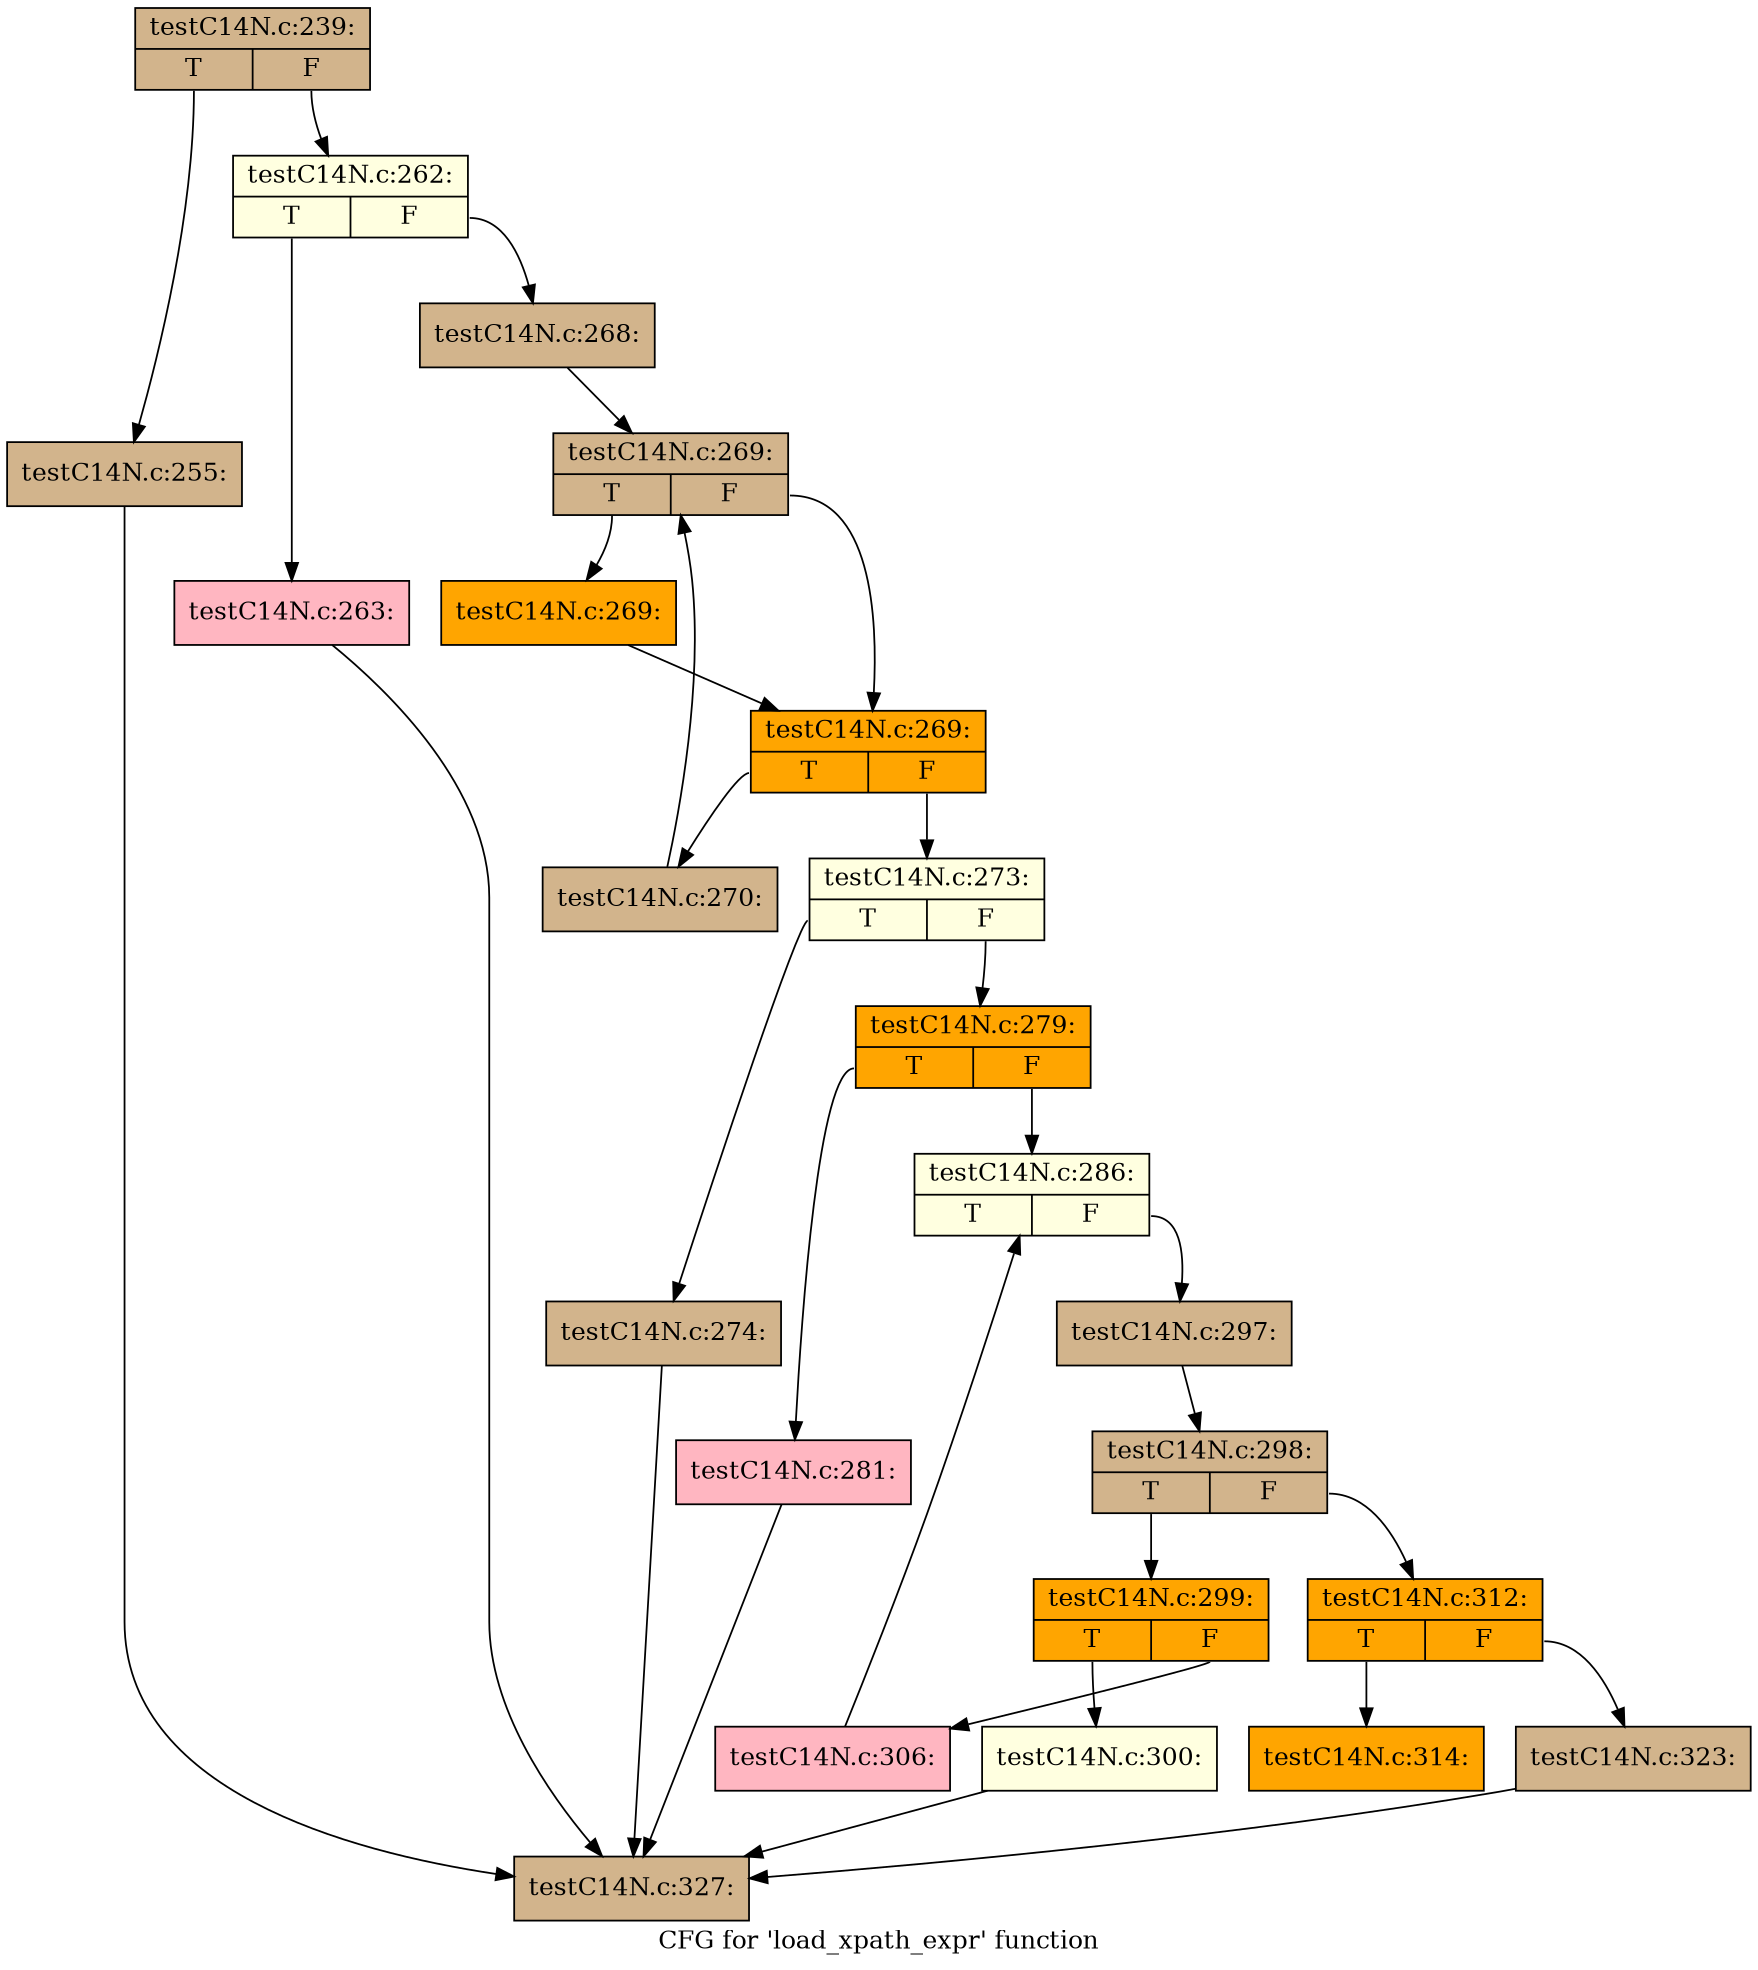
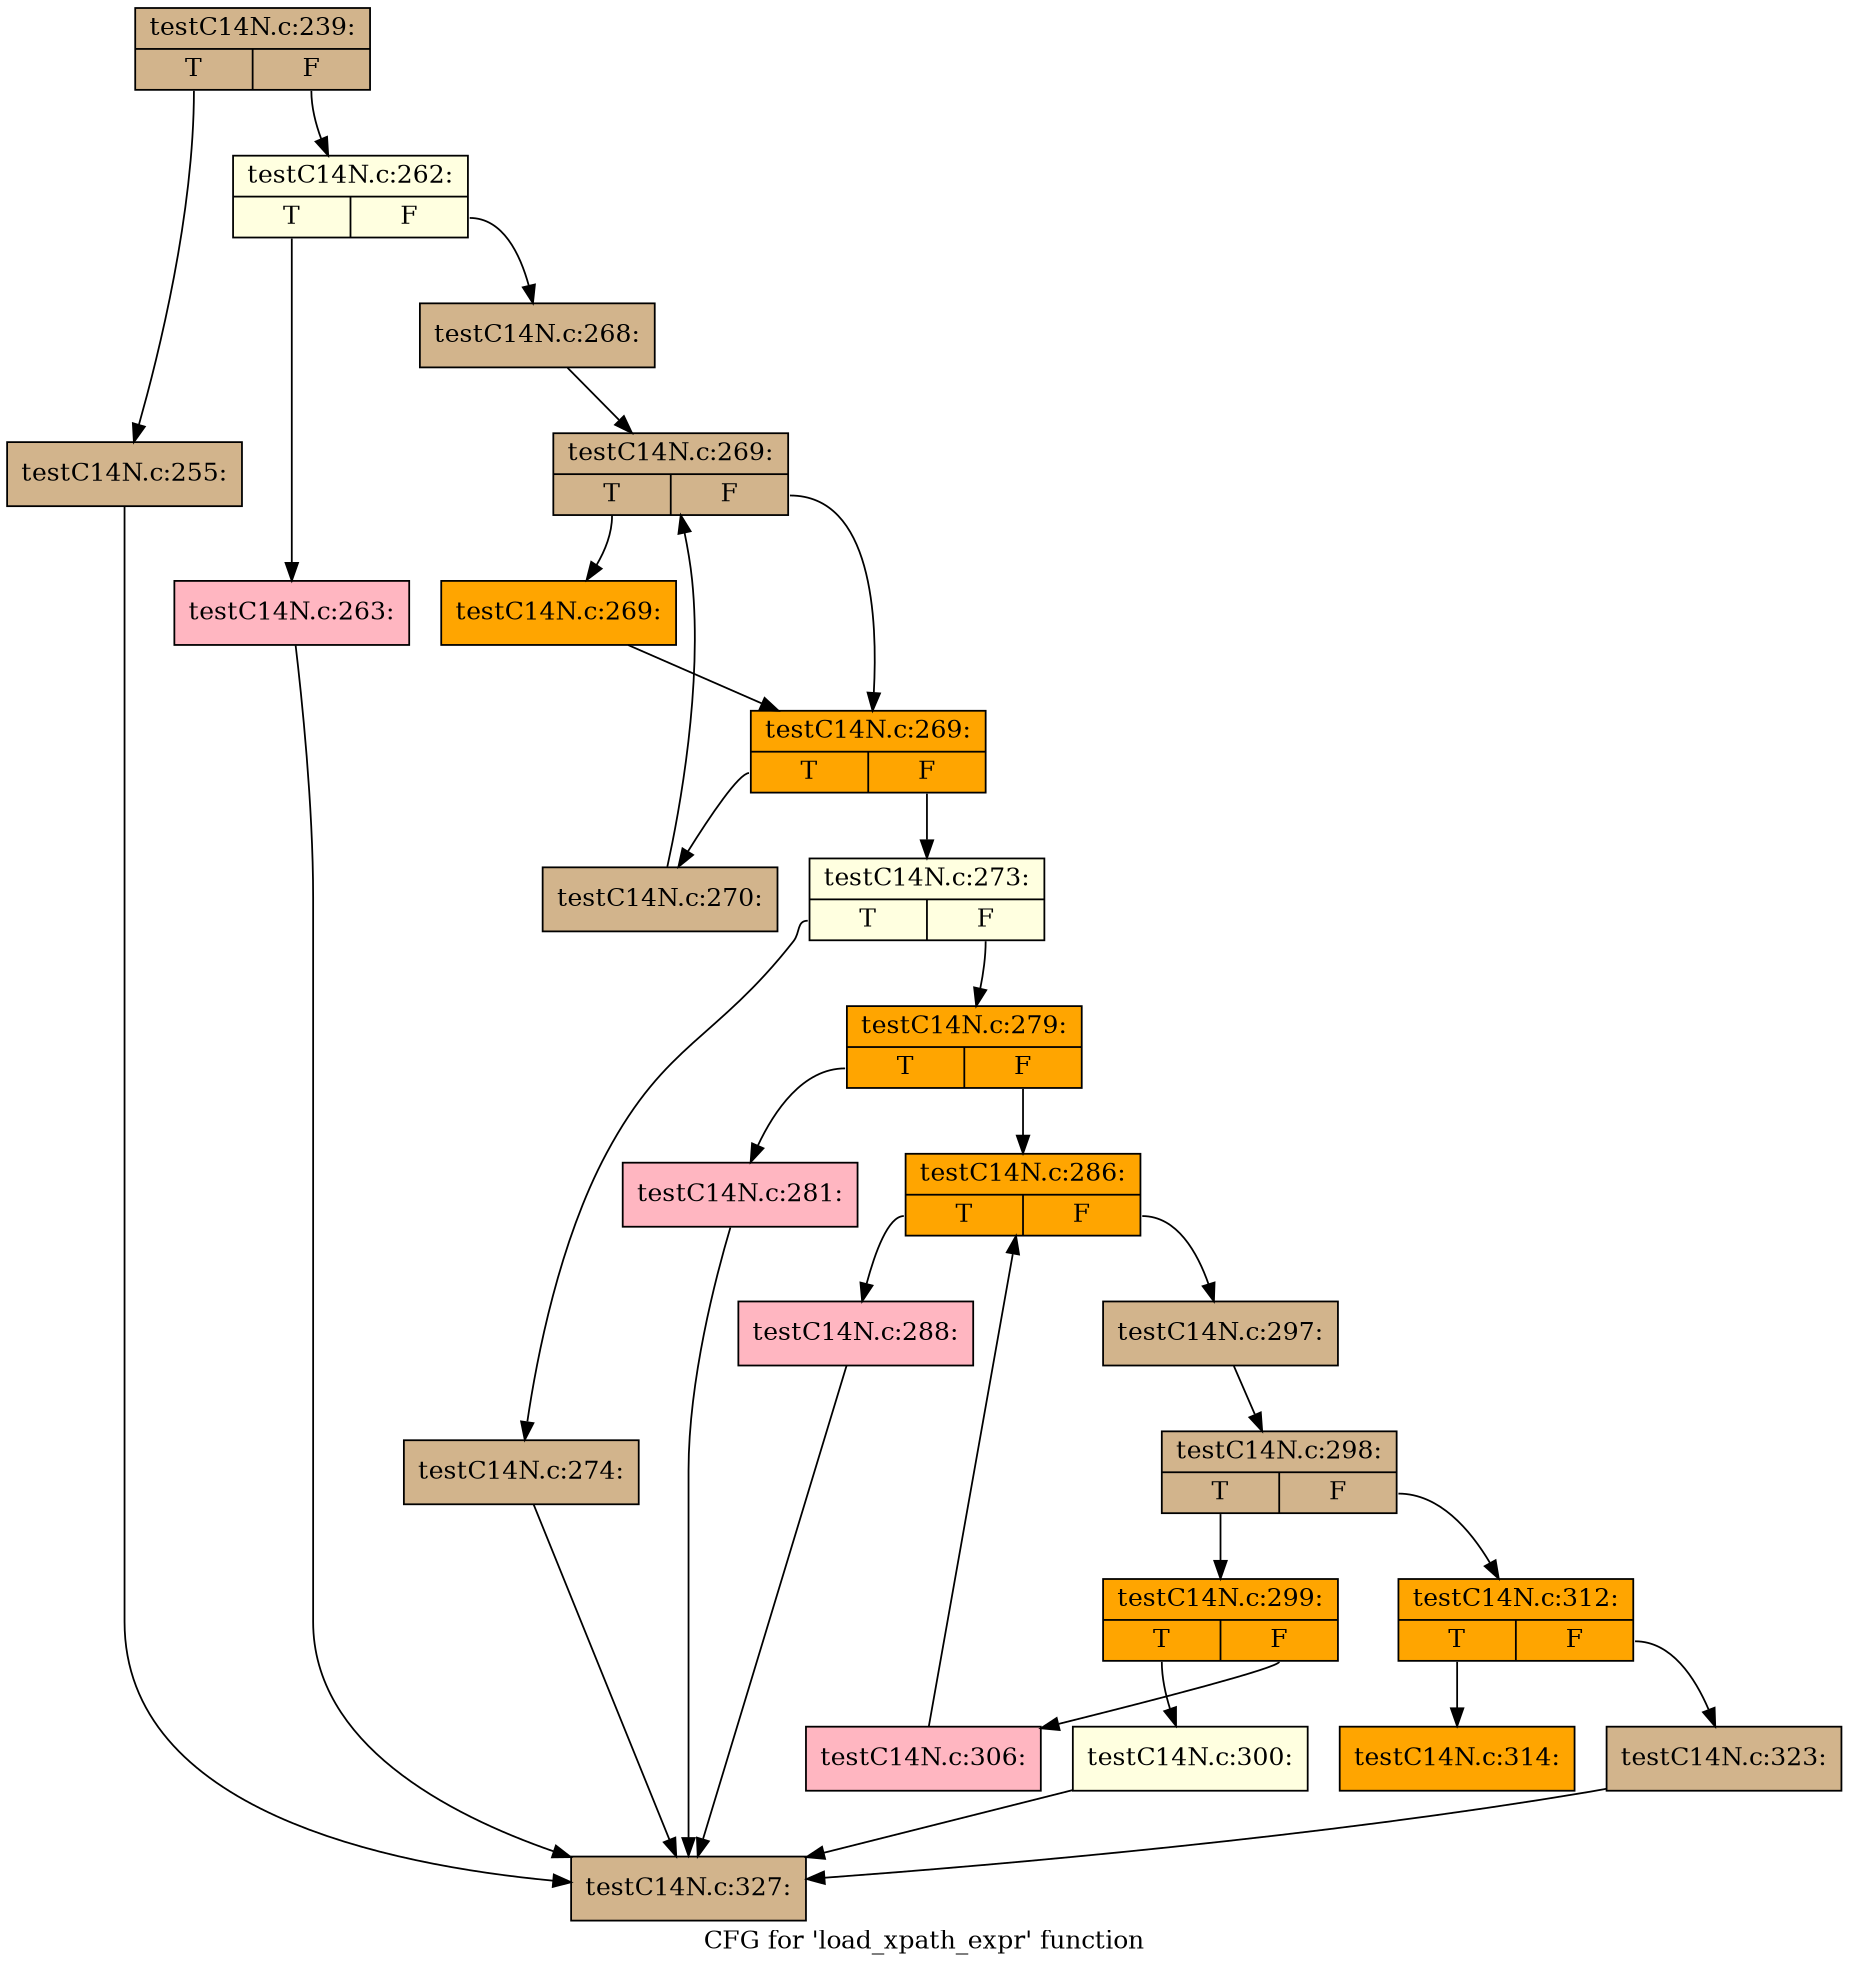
(1032, 1195) -> (1023, 1195)
none -> (856, 1333)
